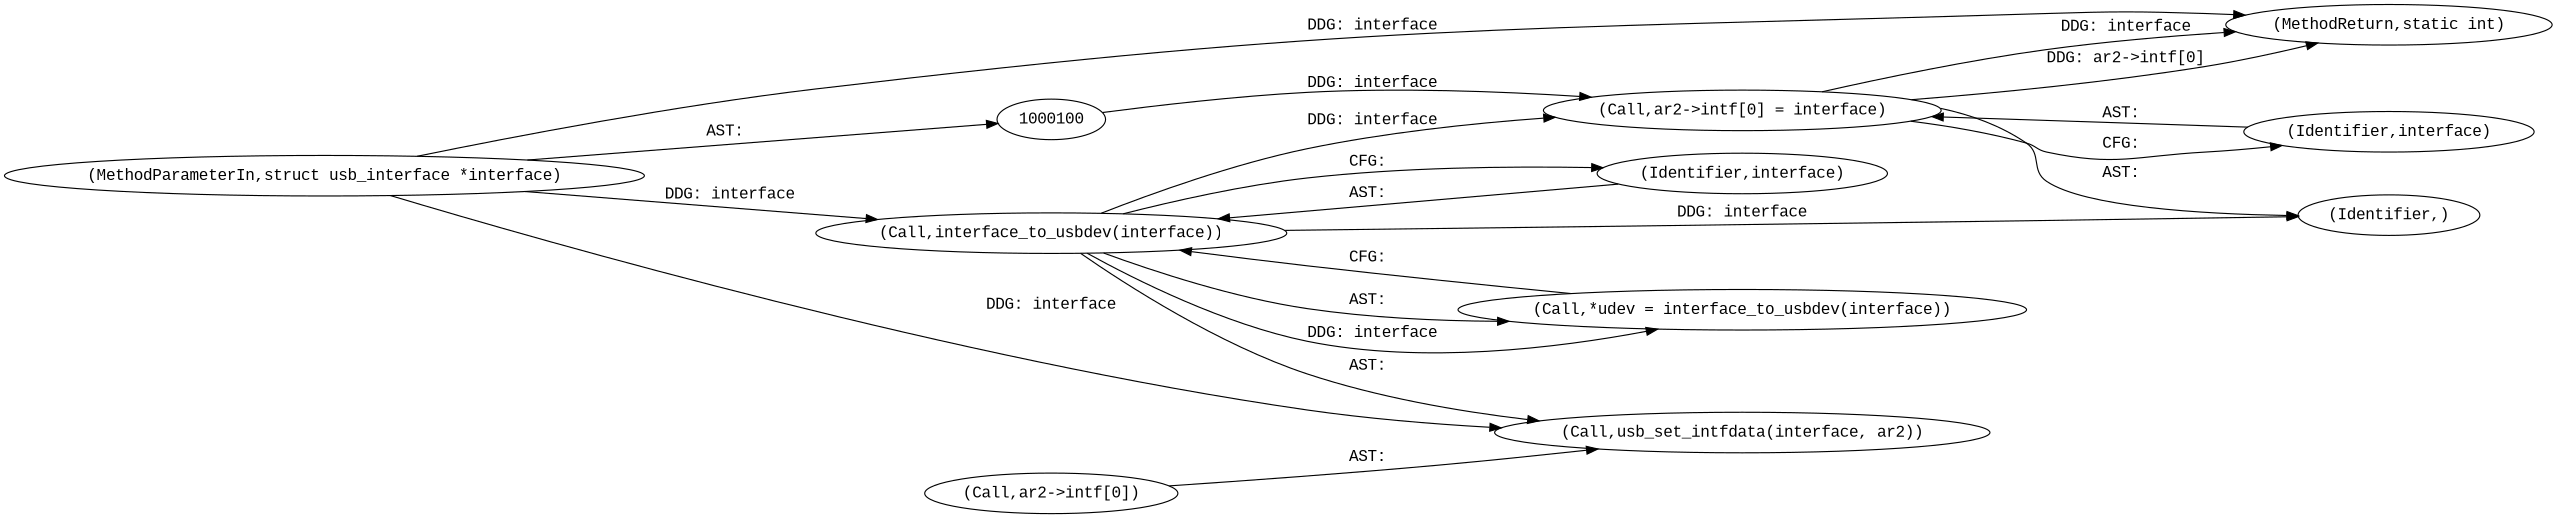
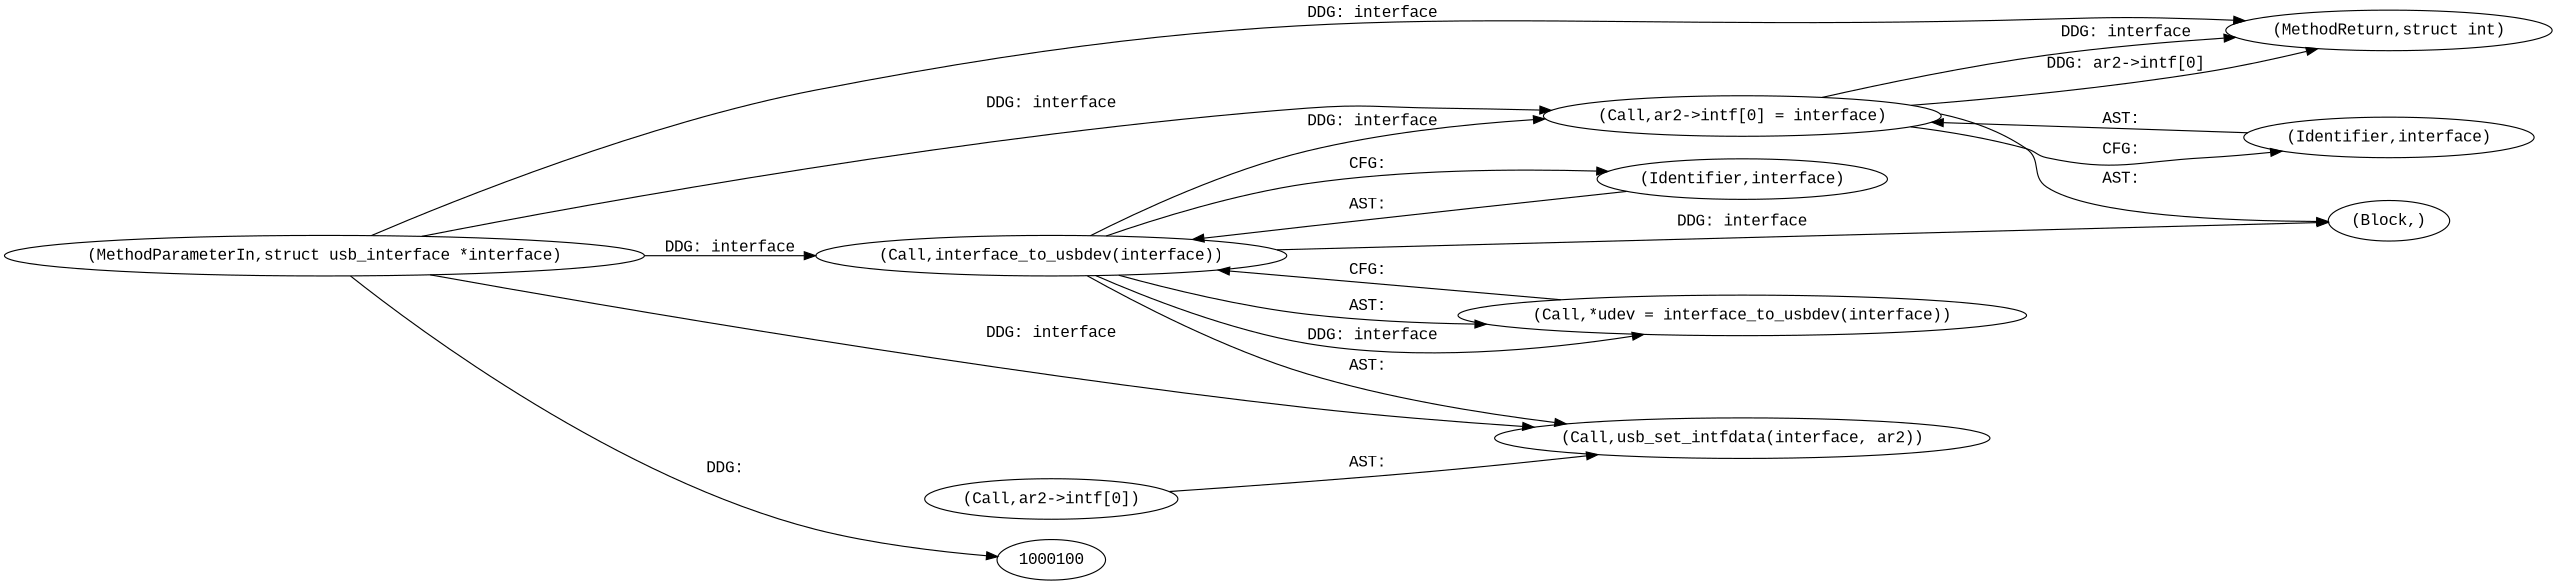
(2389, 25) -> (2389, 30)
(1341, 91) -> (978, 144)
(730, 131) -> (730, 468)
(2389, 215) -> (2389, 221)
